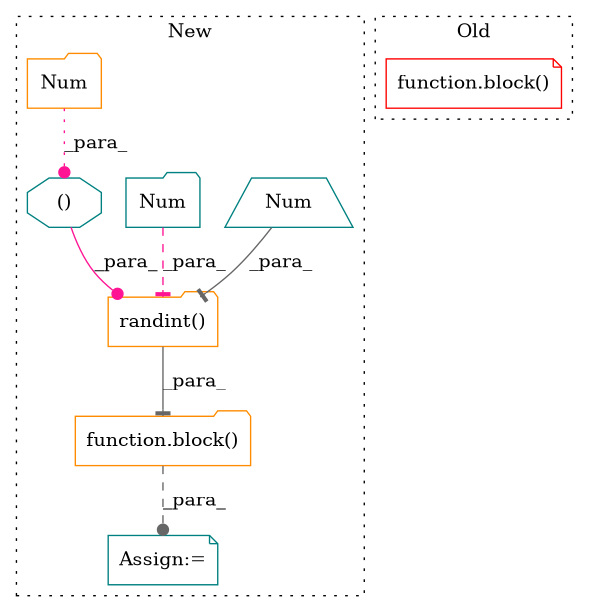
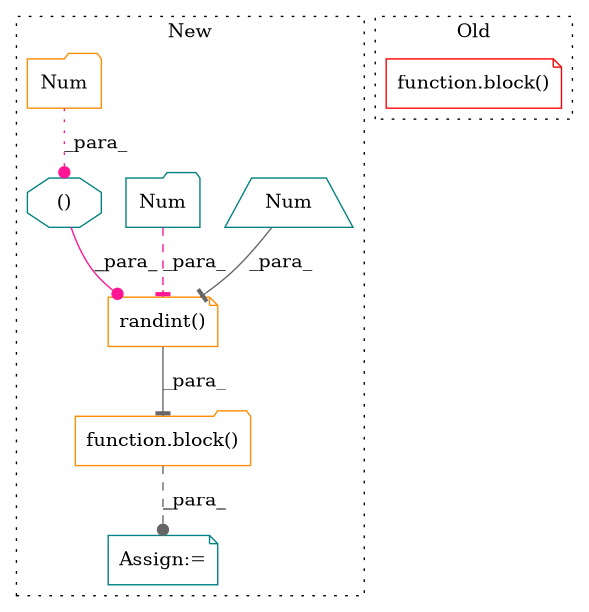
(163, 322) -> (163, 322)
